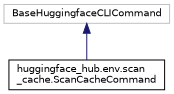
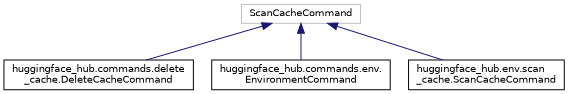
(87, 14) -> (301, 14)
none -> (99, 75)
none -> (301, 75)
